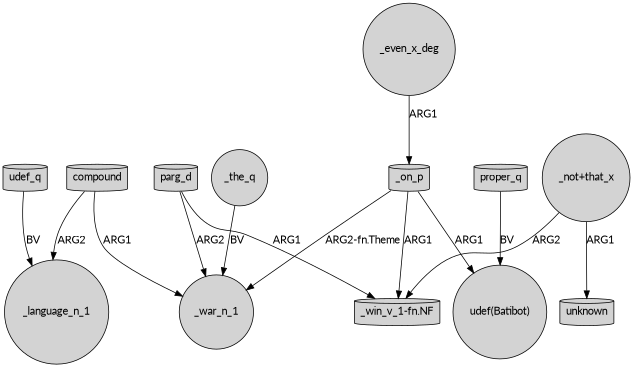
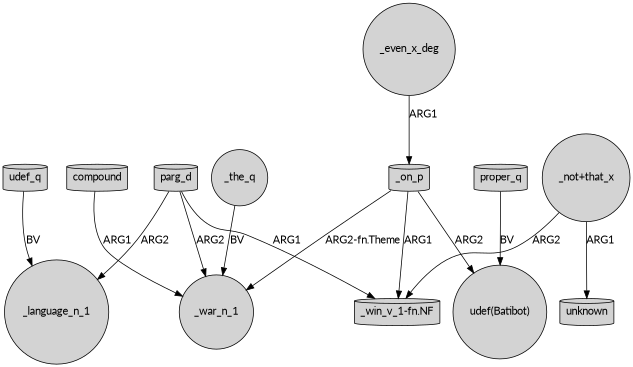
(64, 220) -> (140, 236)
(469, 241) -> (469, 241)
